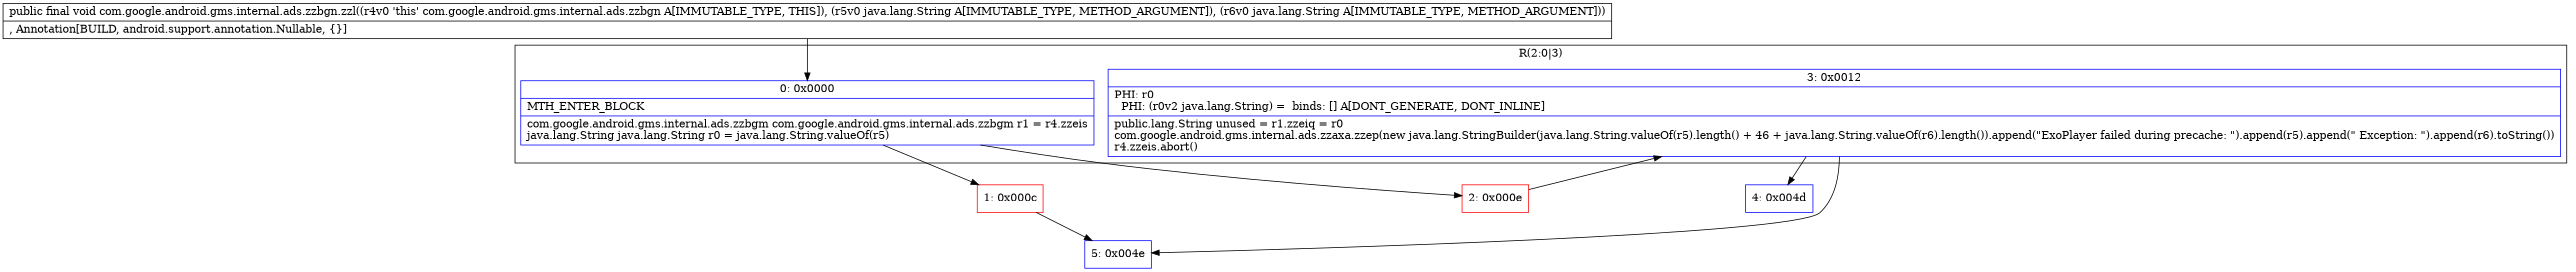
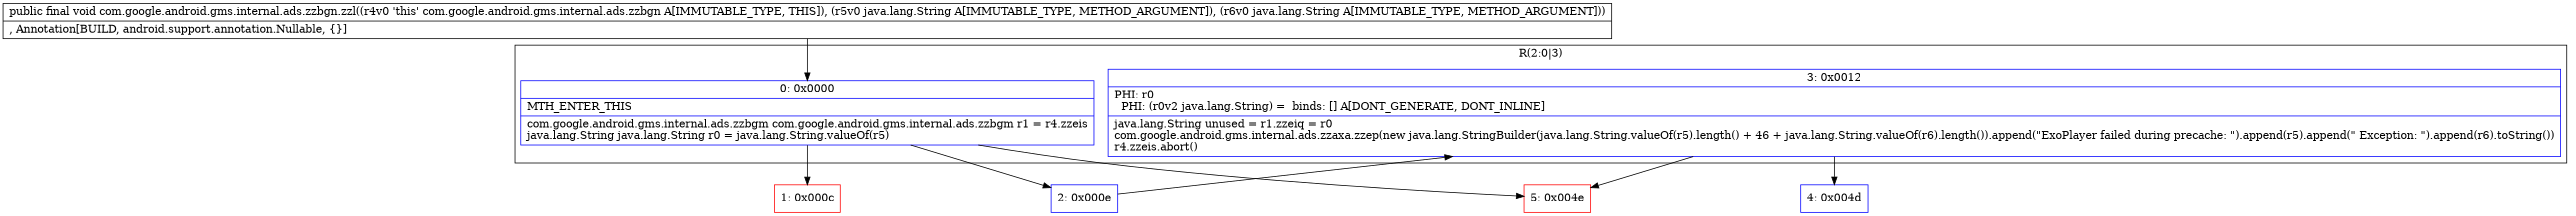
(586, 107) -> (580, 107)
(1229, 124) -> (1224, 124)
(1495, 199) -> (1084, 199)
(1061, 225) -> (1220, 175)
(1118, 254) -> (1557, 199)
